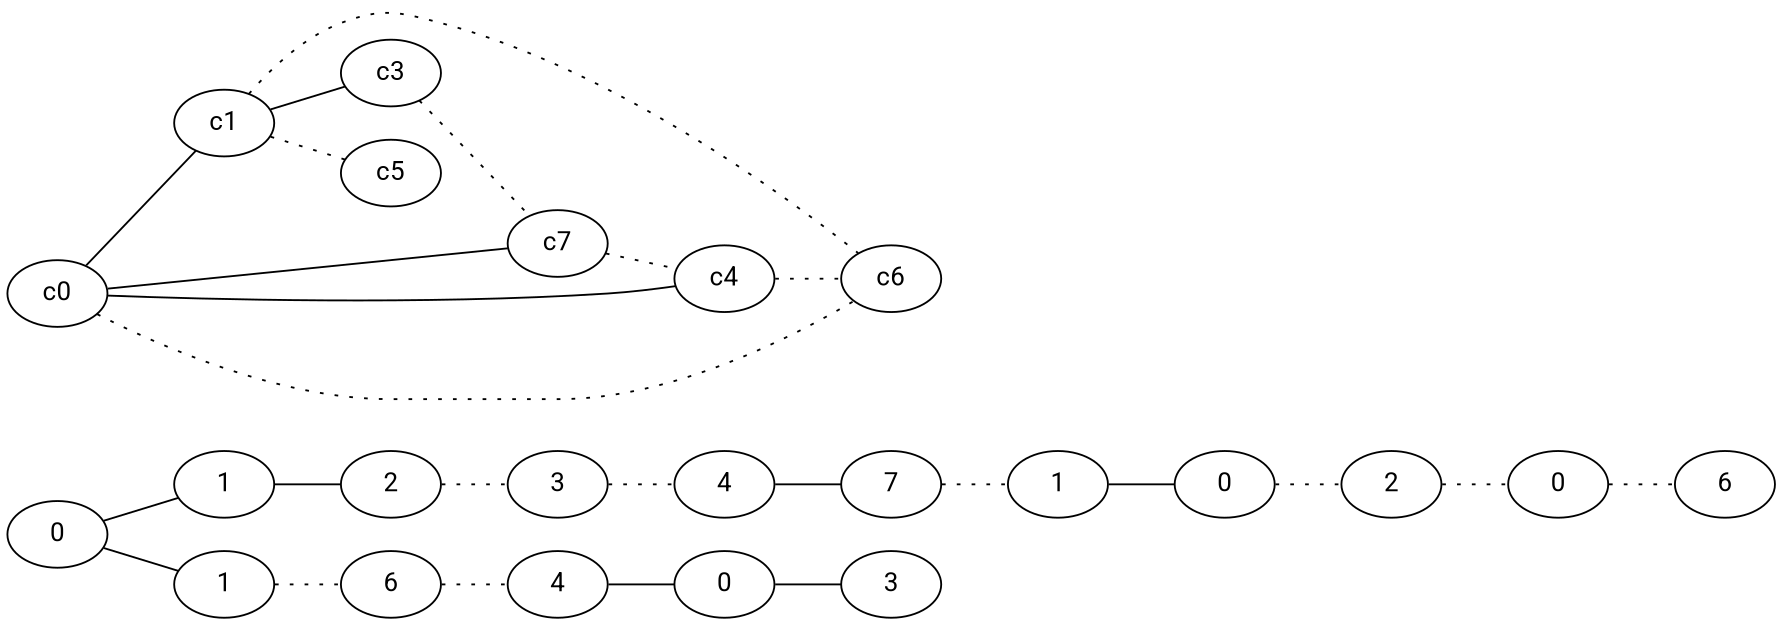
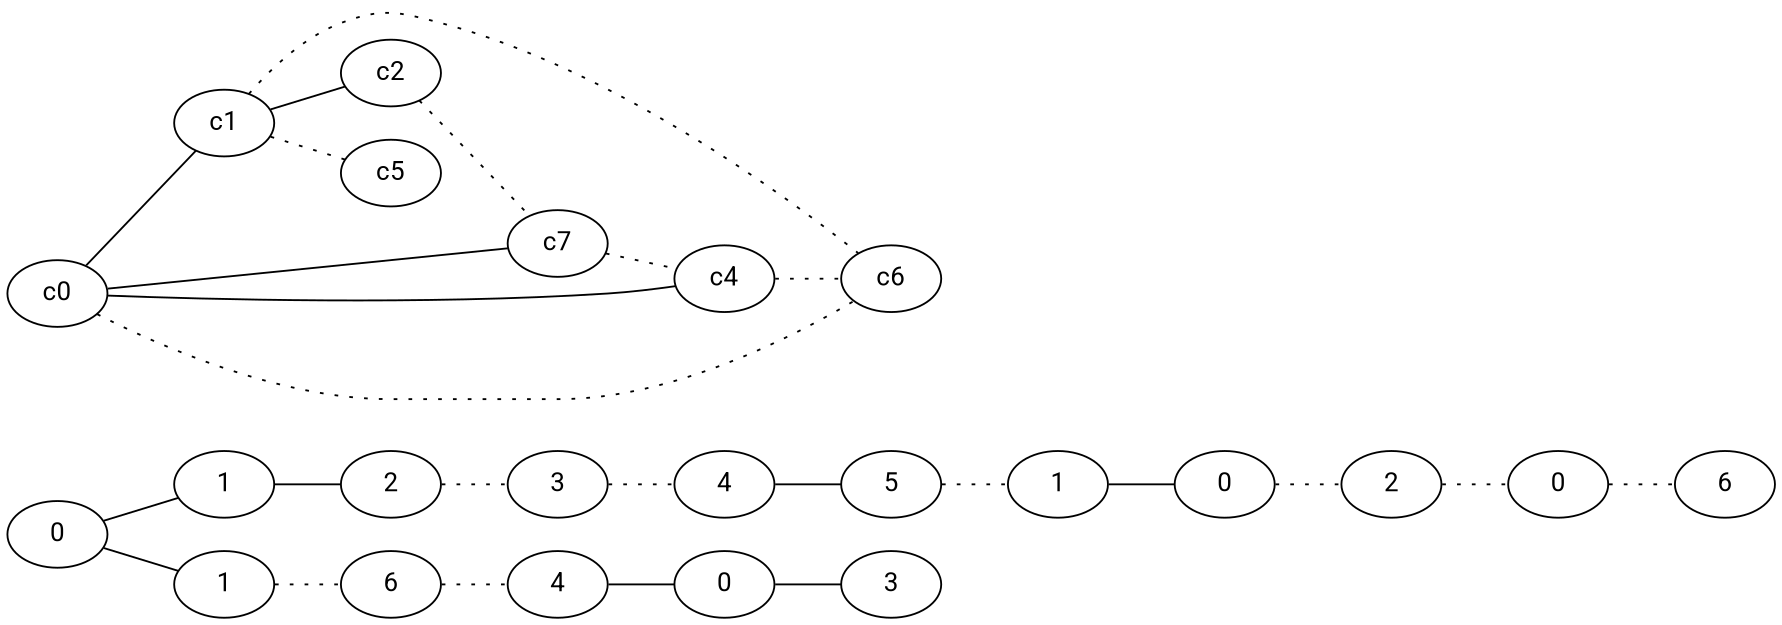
(391, 73) -> (391, 73)
(891, 484) -> (891, 484)
